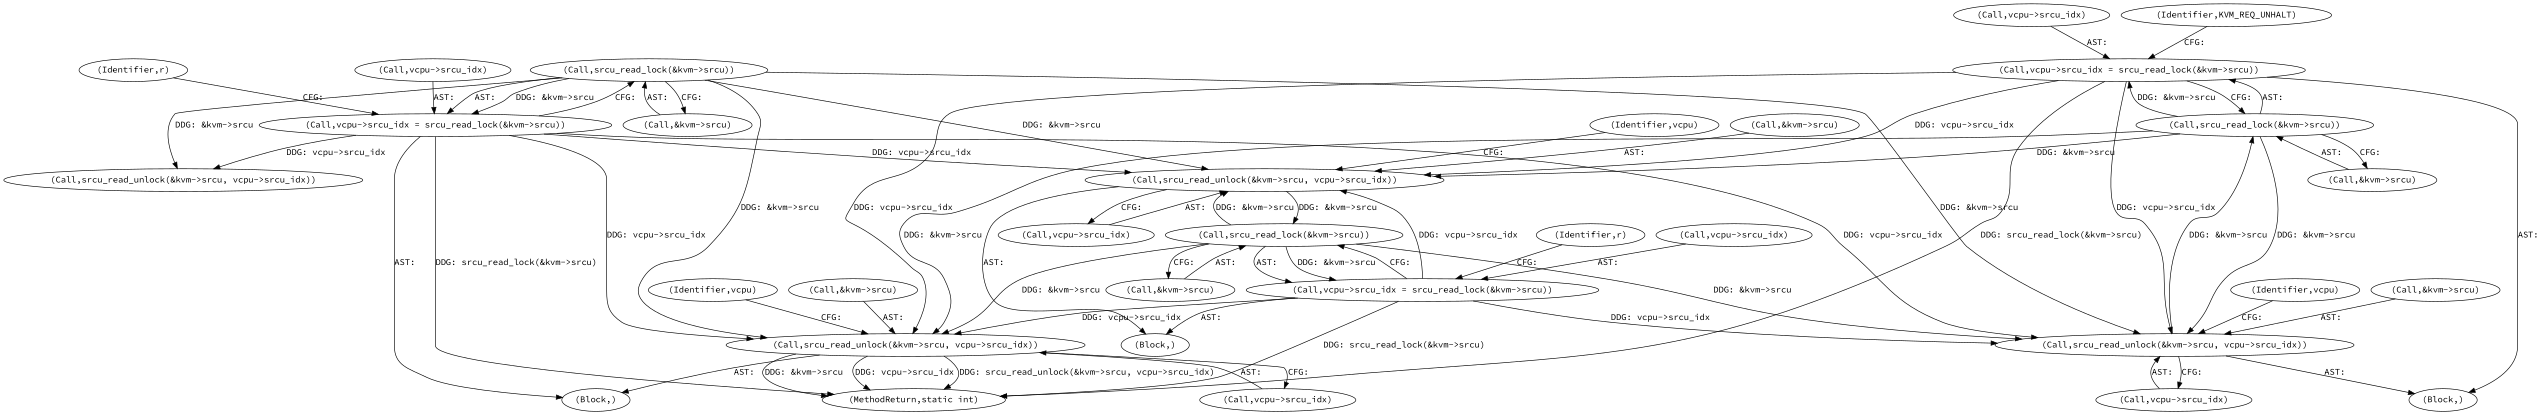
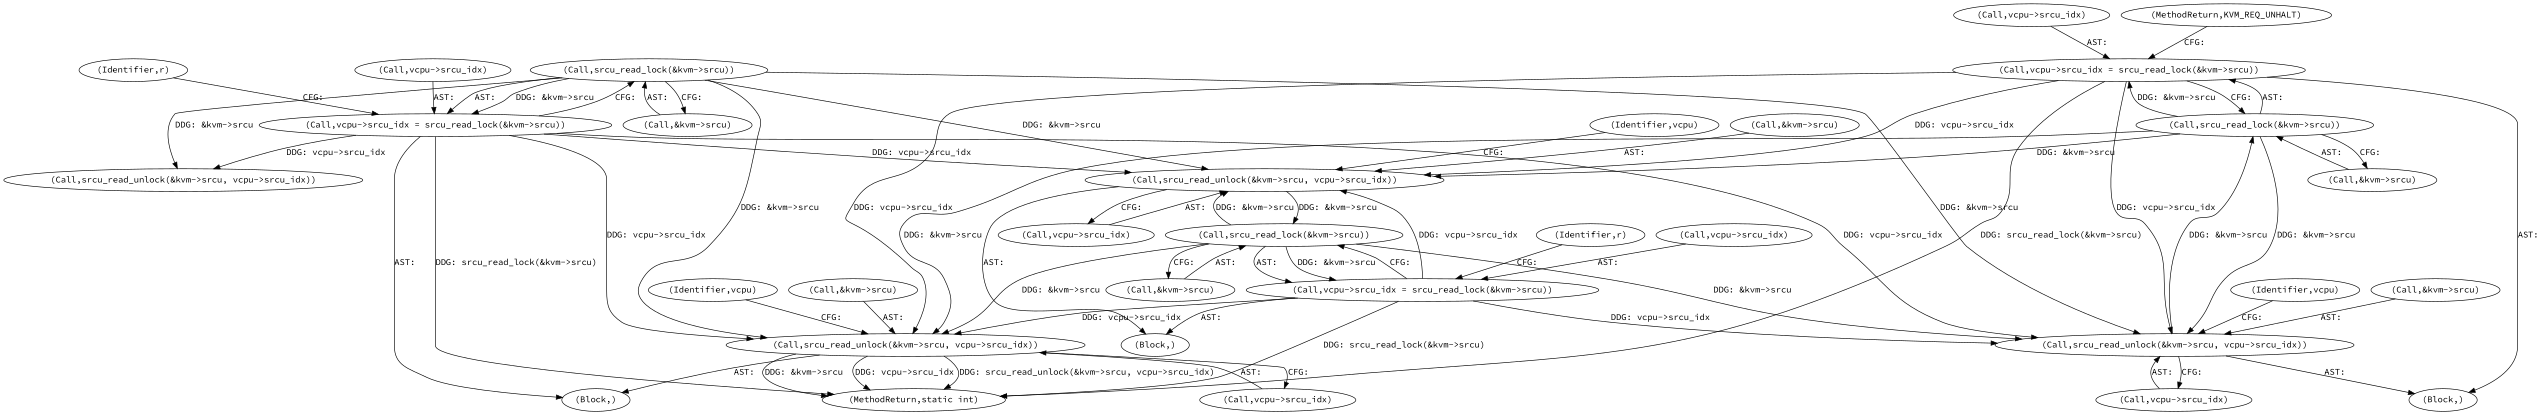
(2226, 15) -> (2226, 15)
